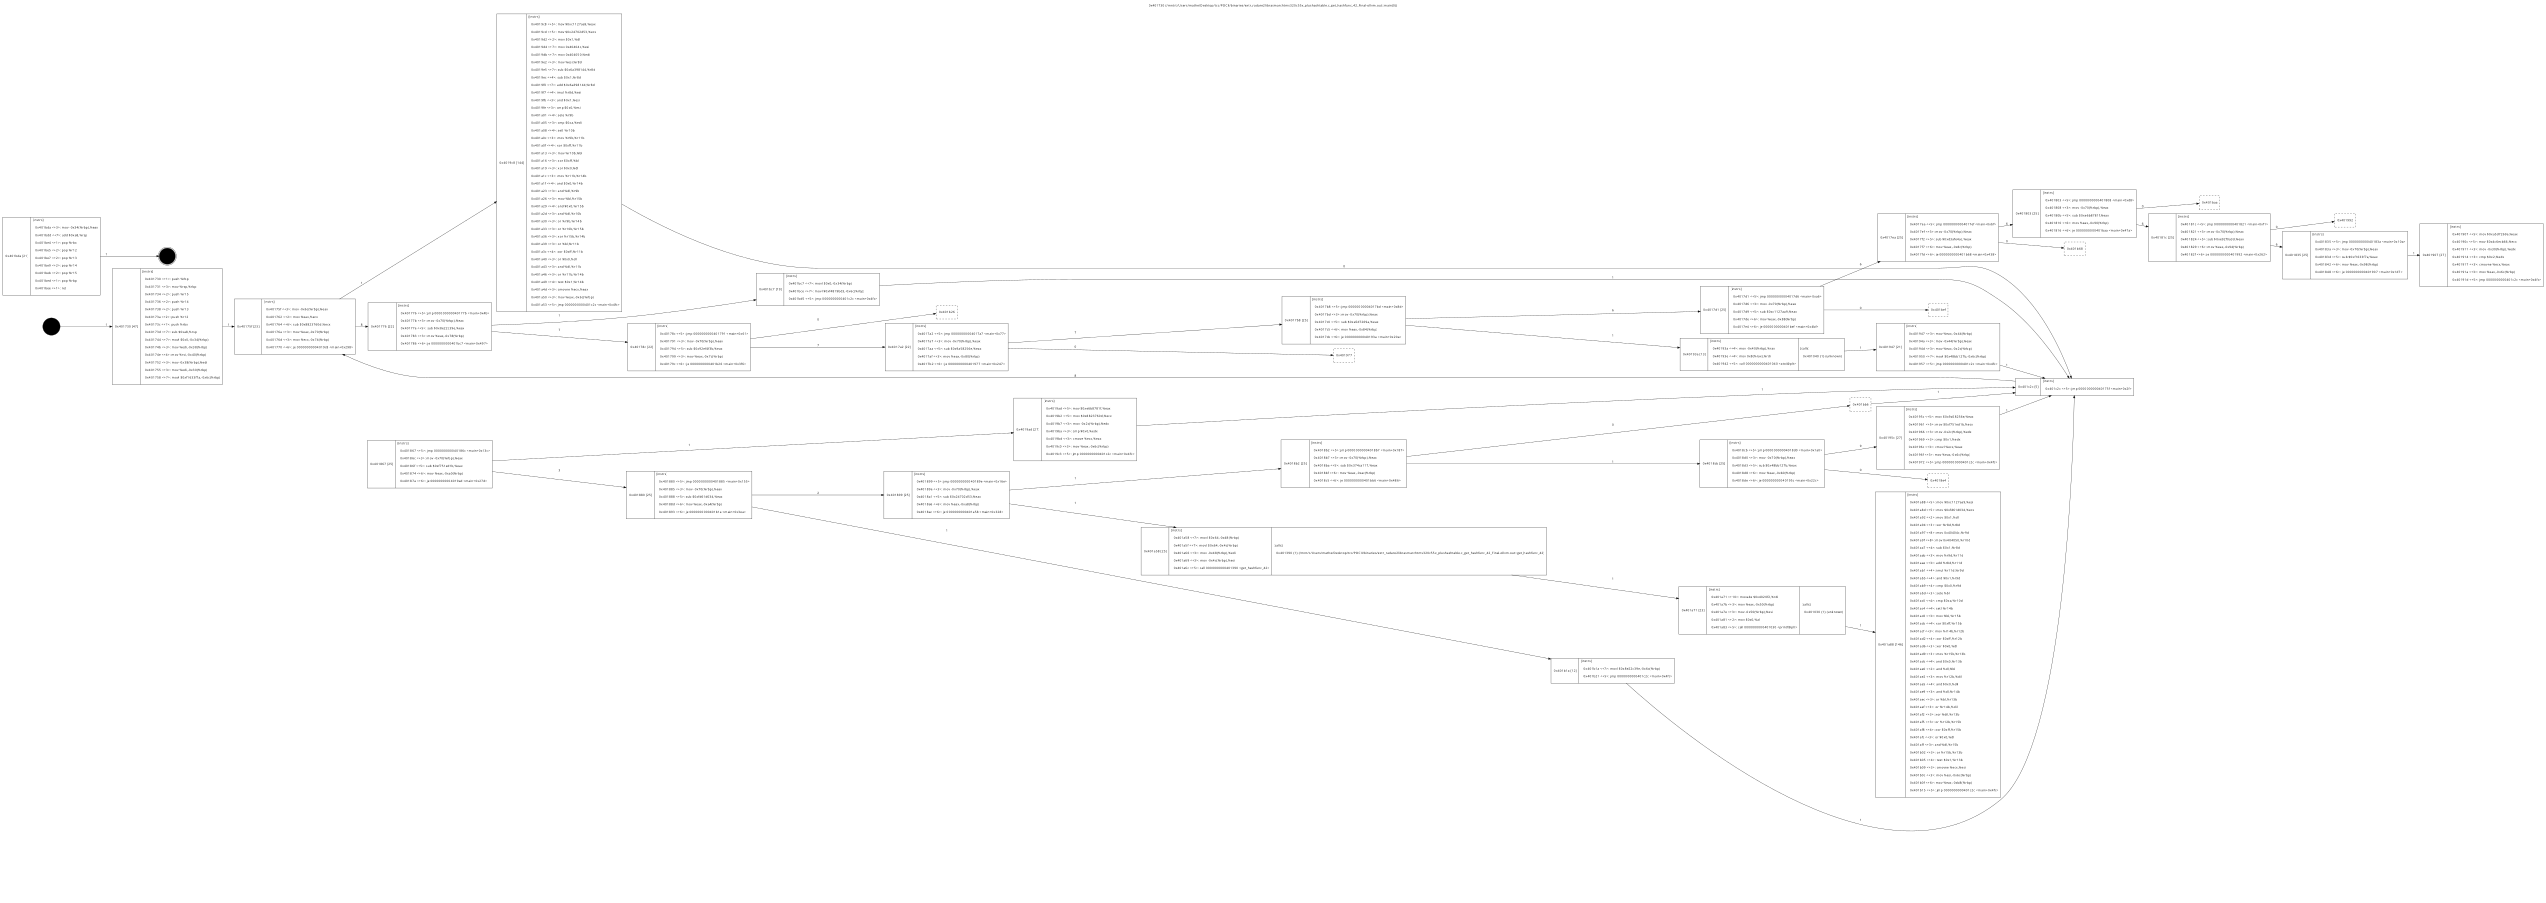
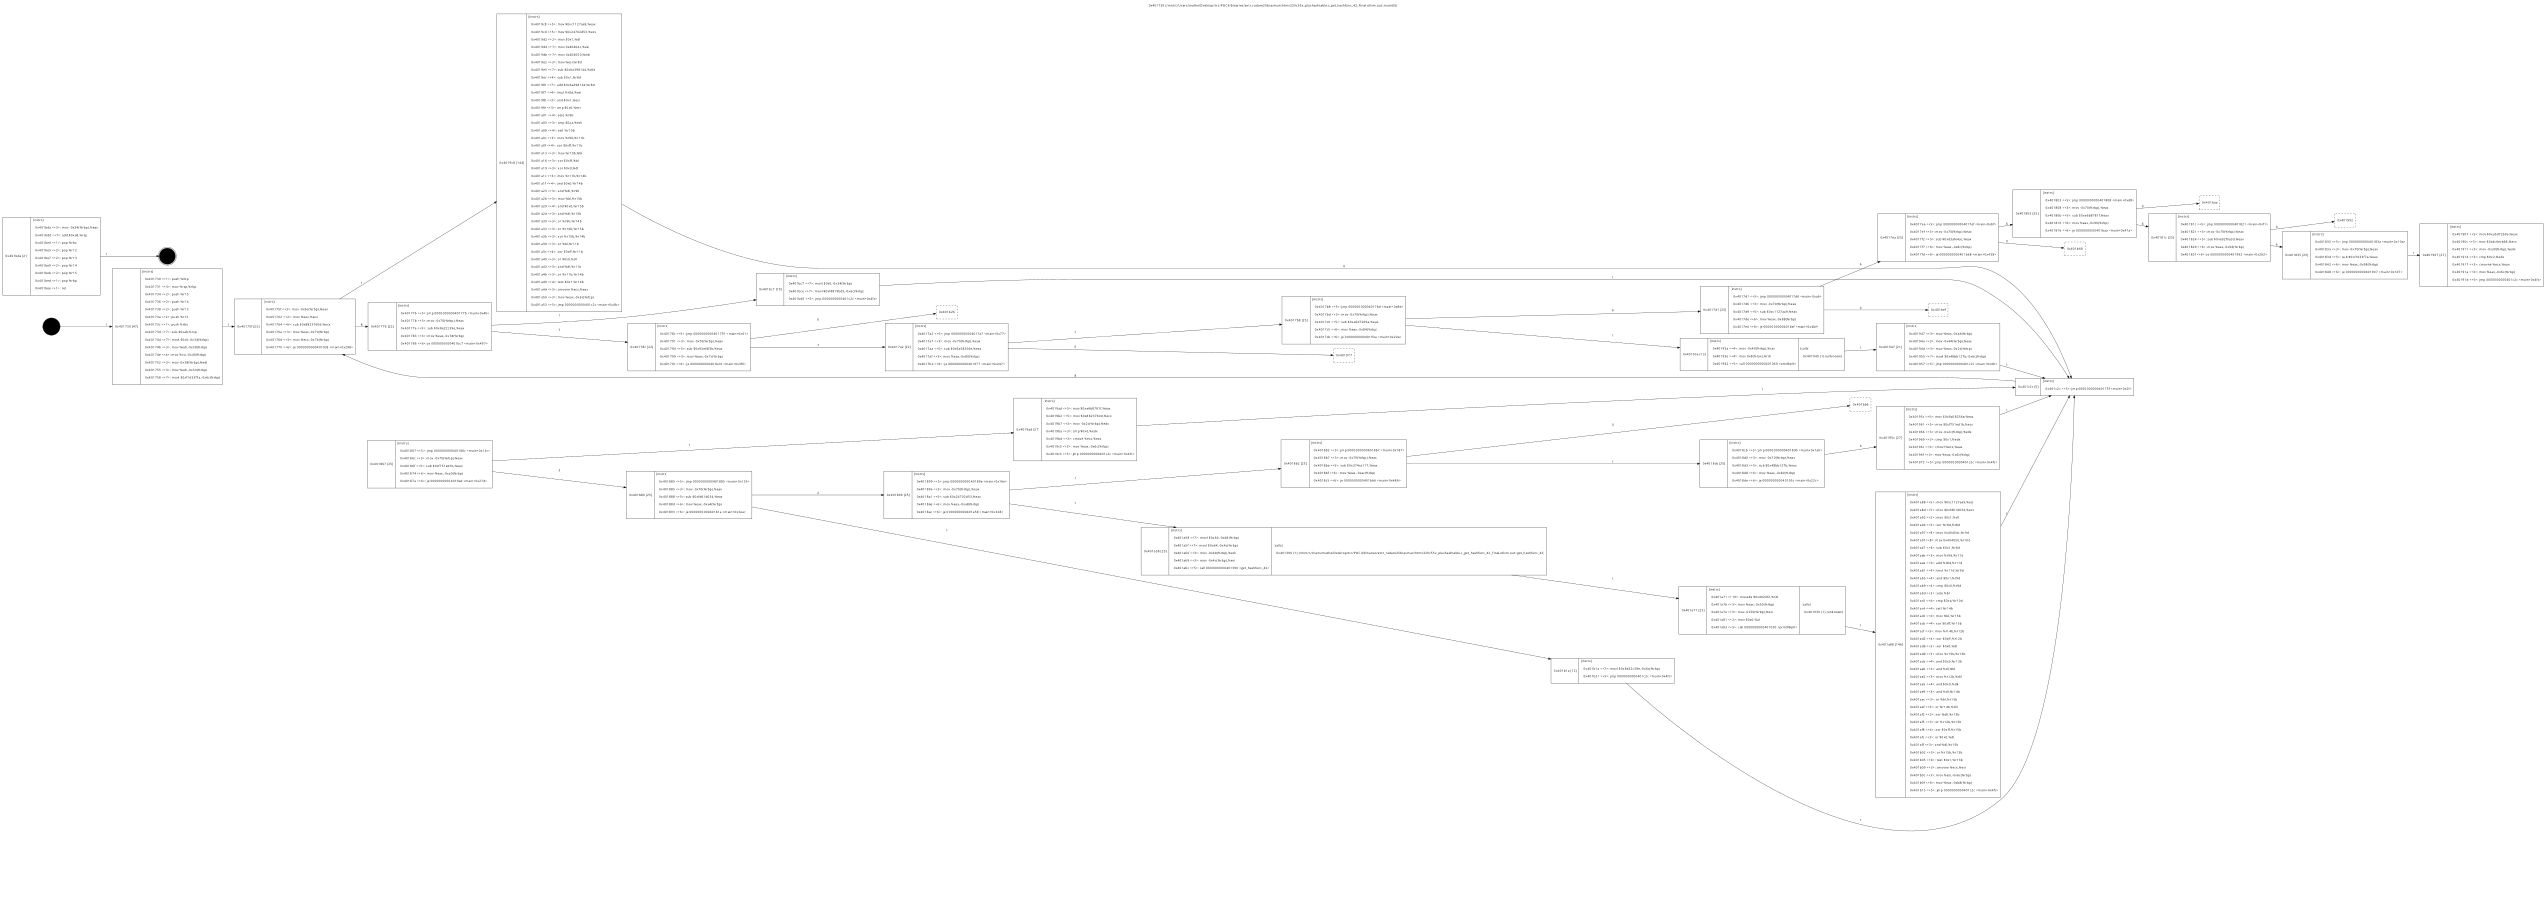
(1942, 399) -> (2035, 462)
(1938, 481) -> none
